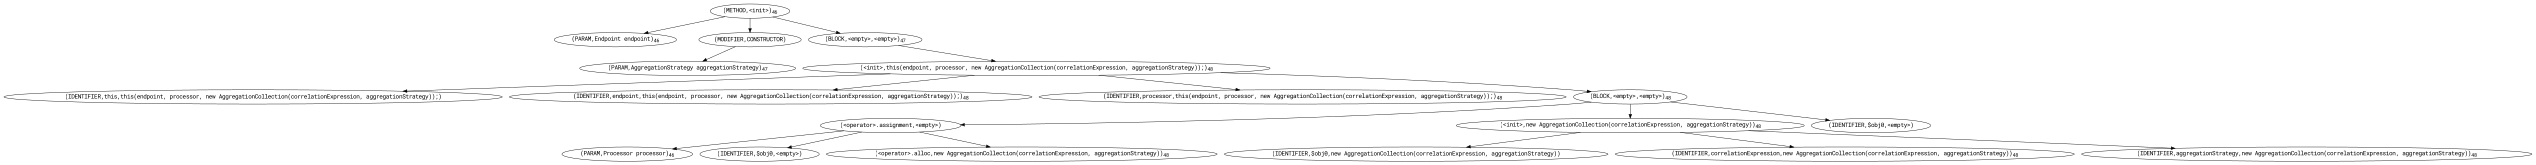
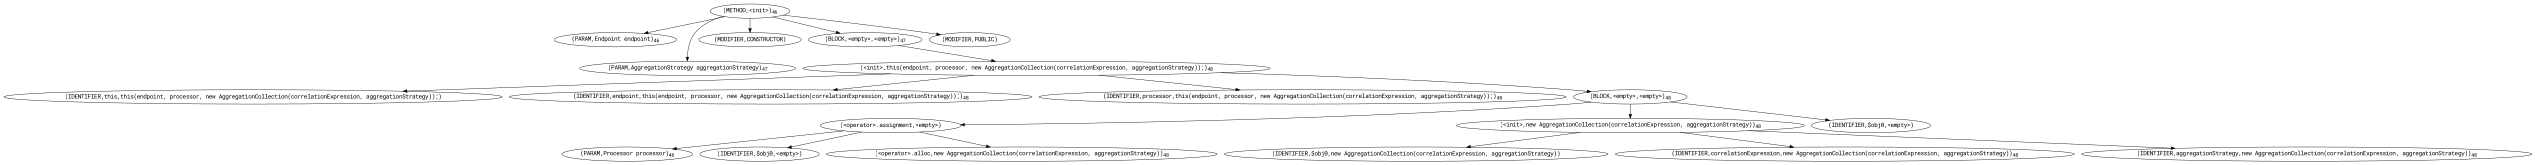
none -> (970, 40)
(721, 53) -> (697, 30)
